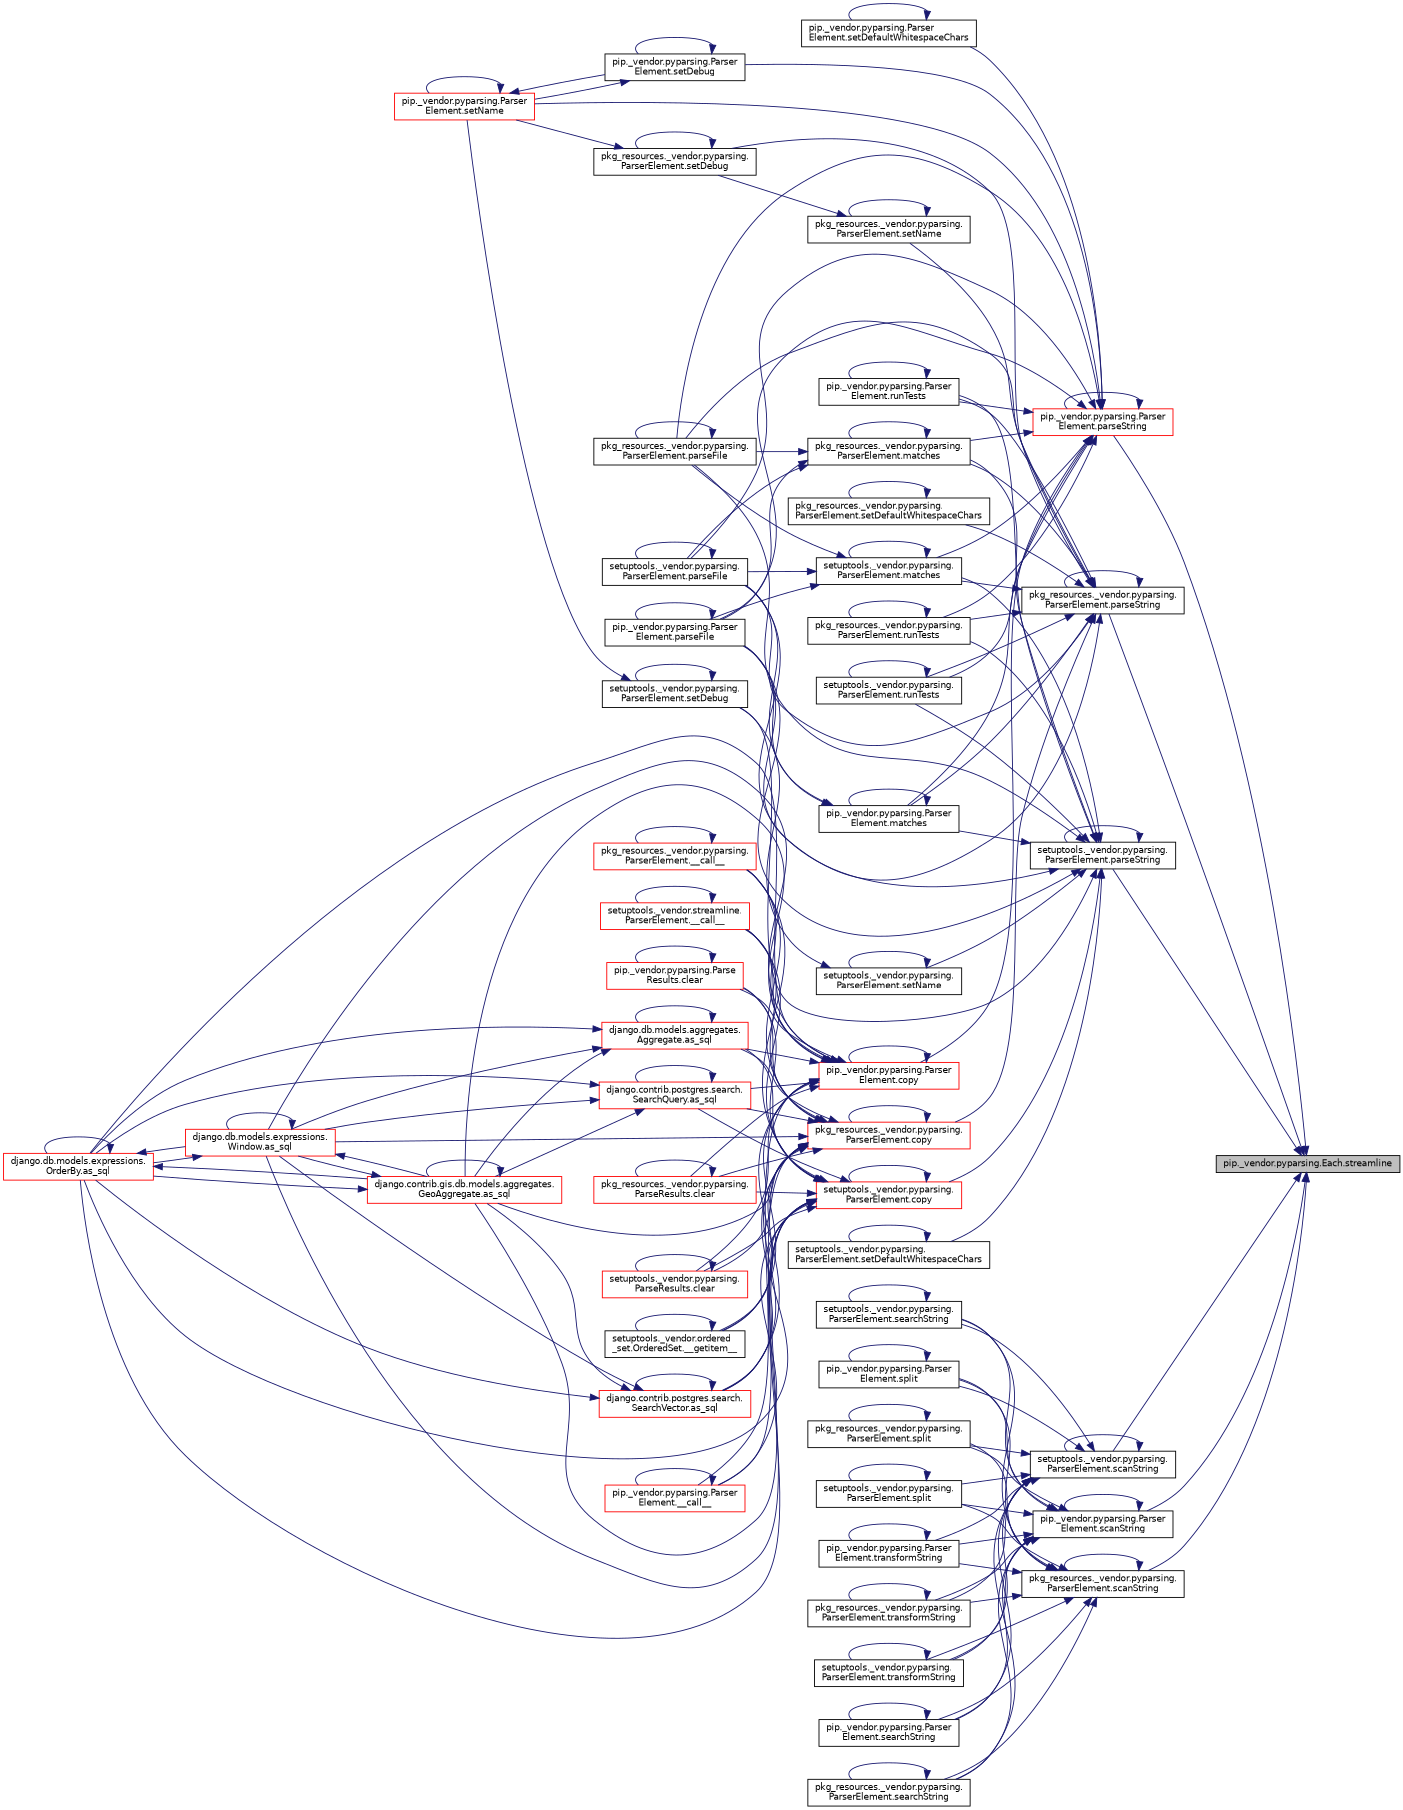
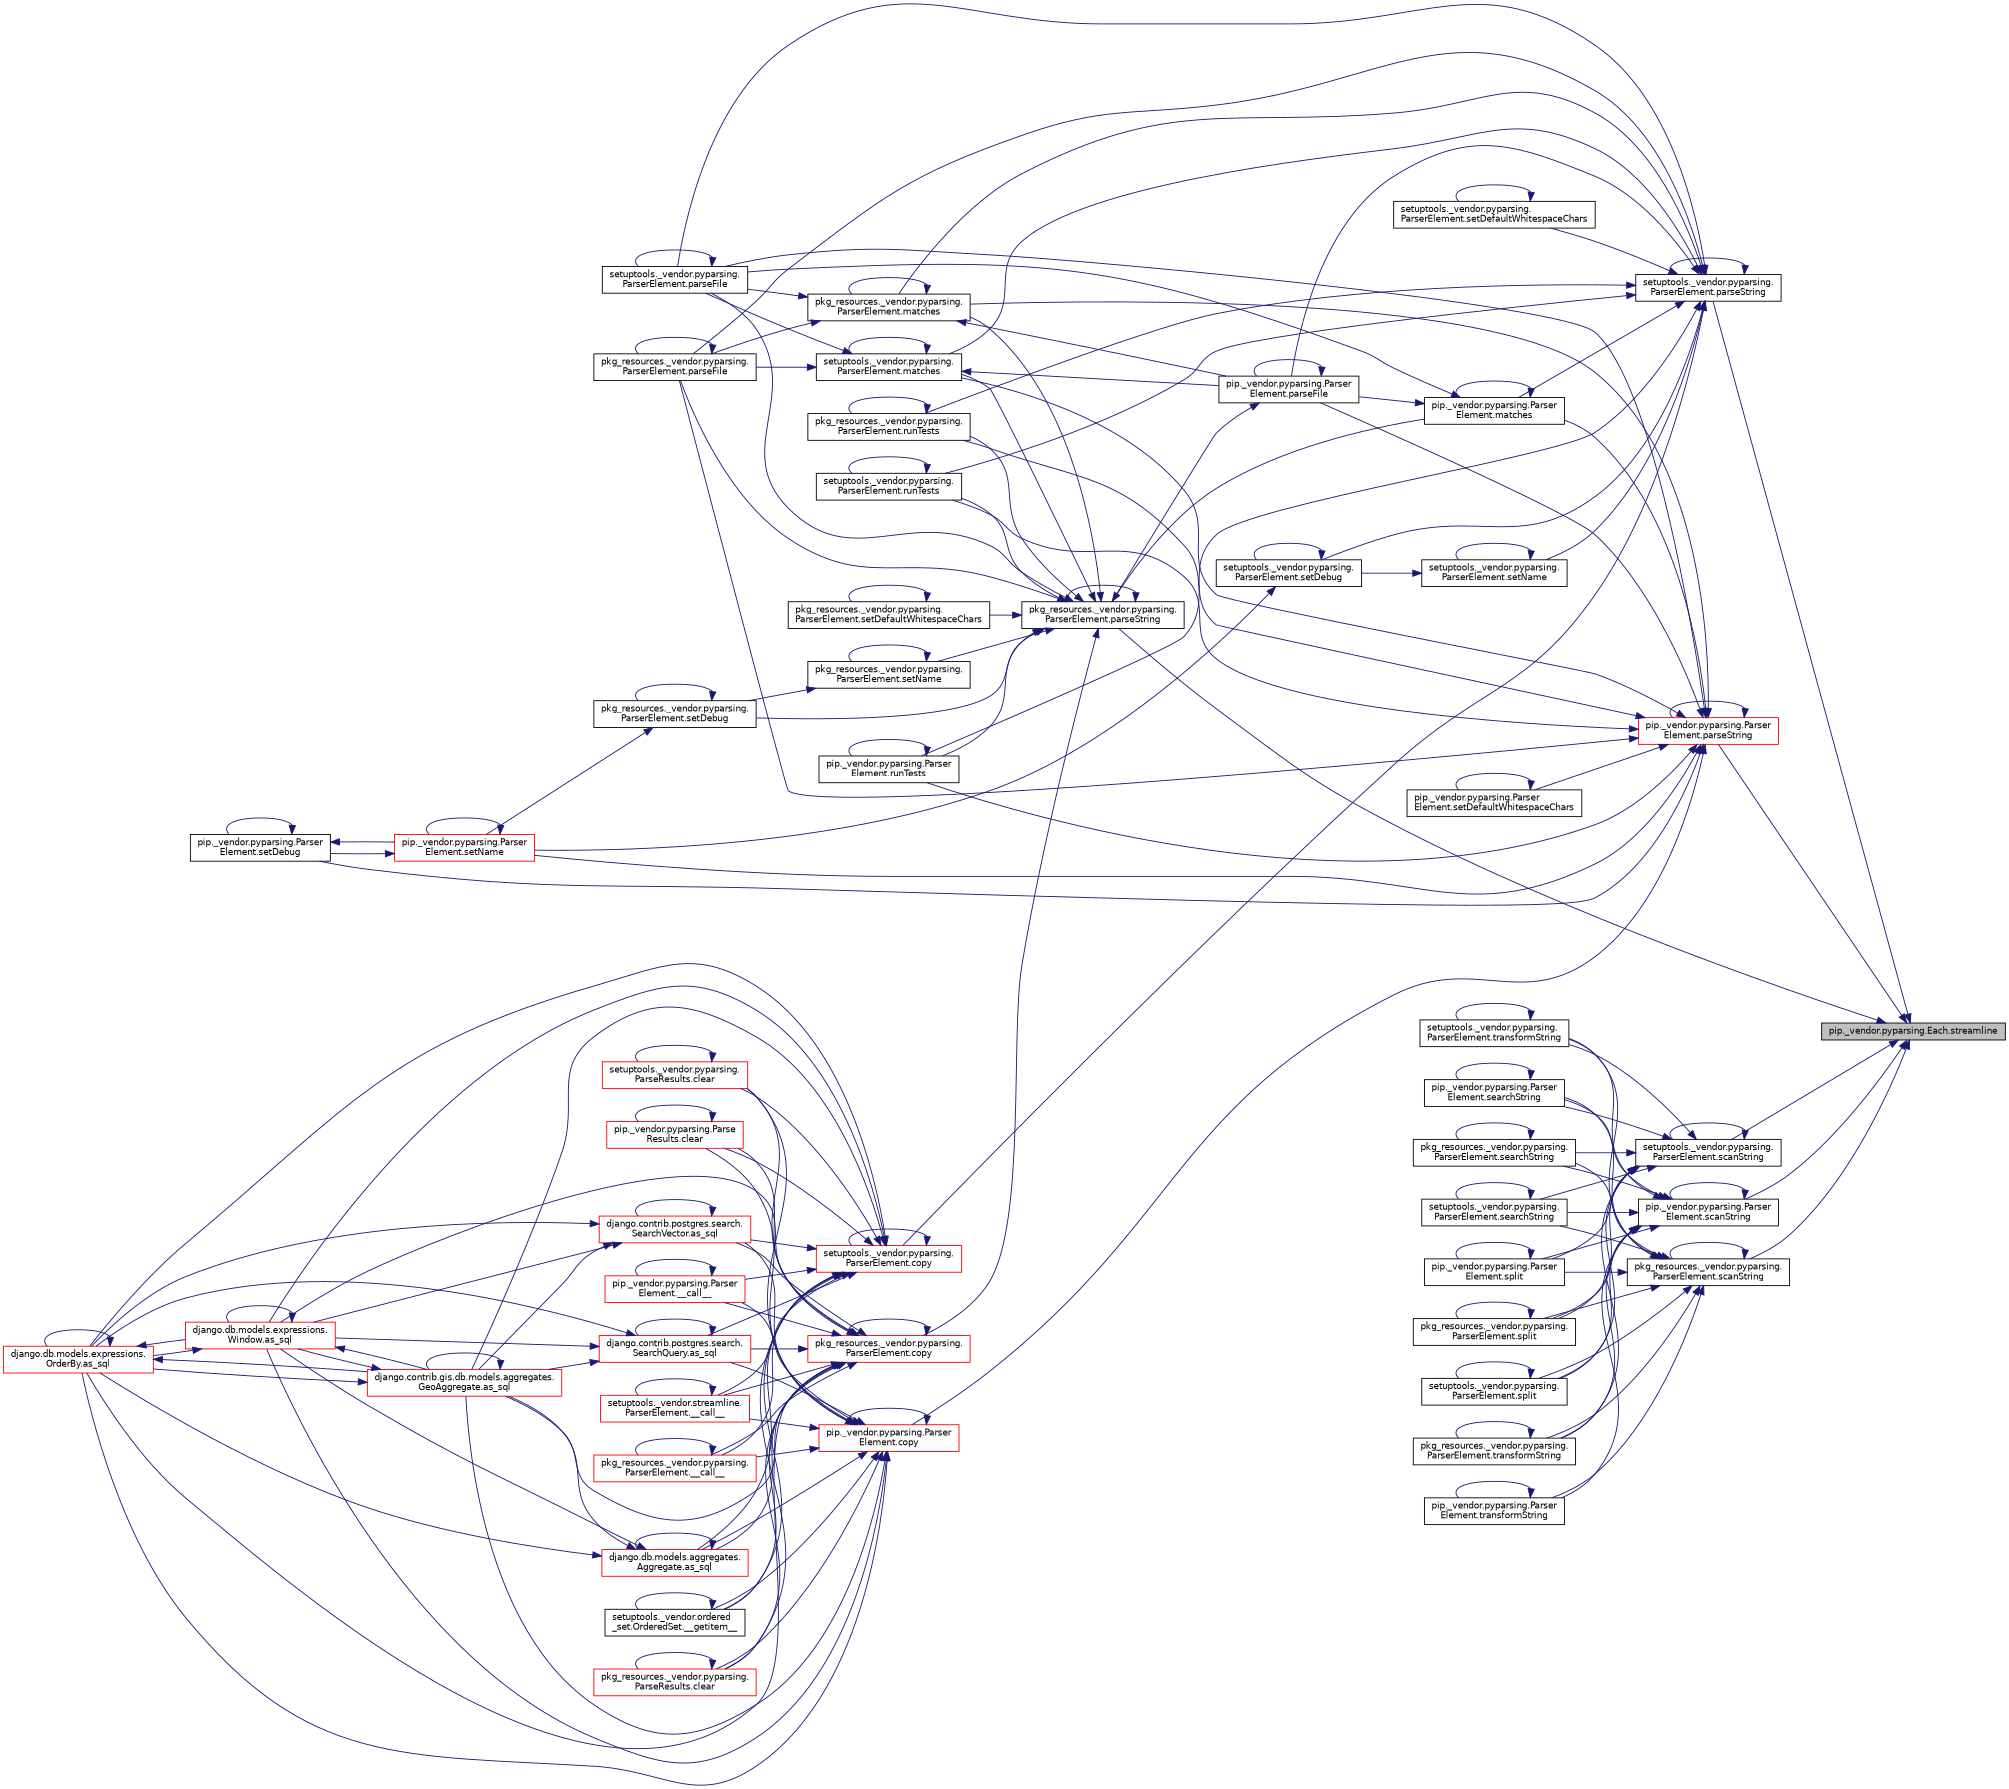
(907, 877) -> (1175, 499)
(982, 1520) -> none
